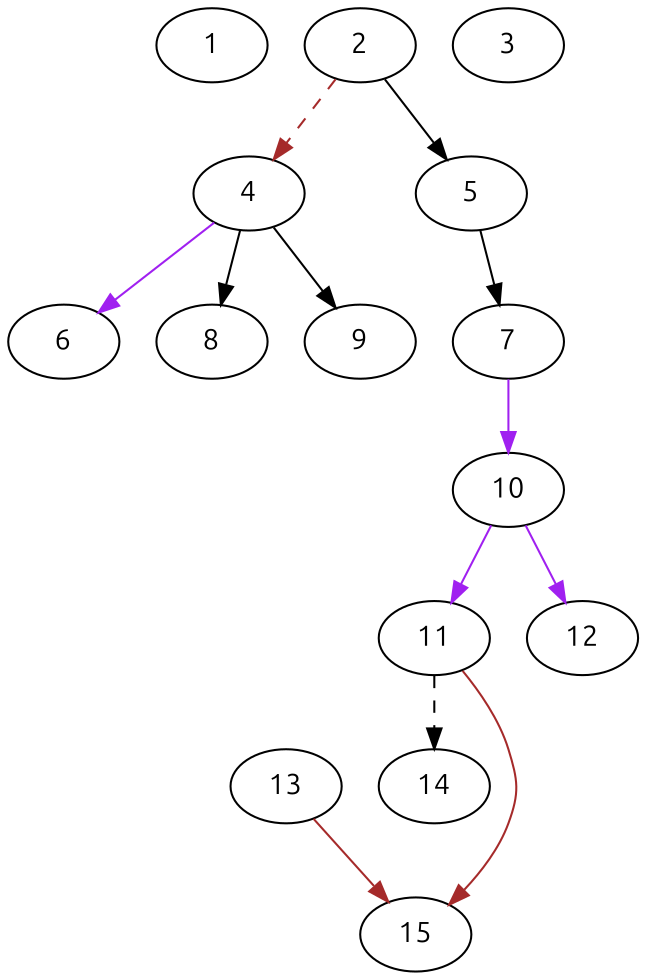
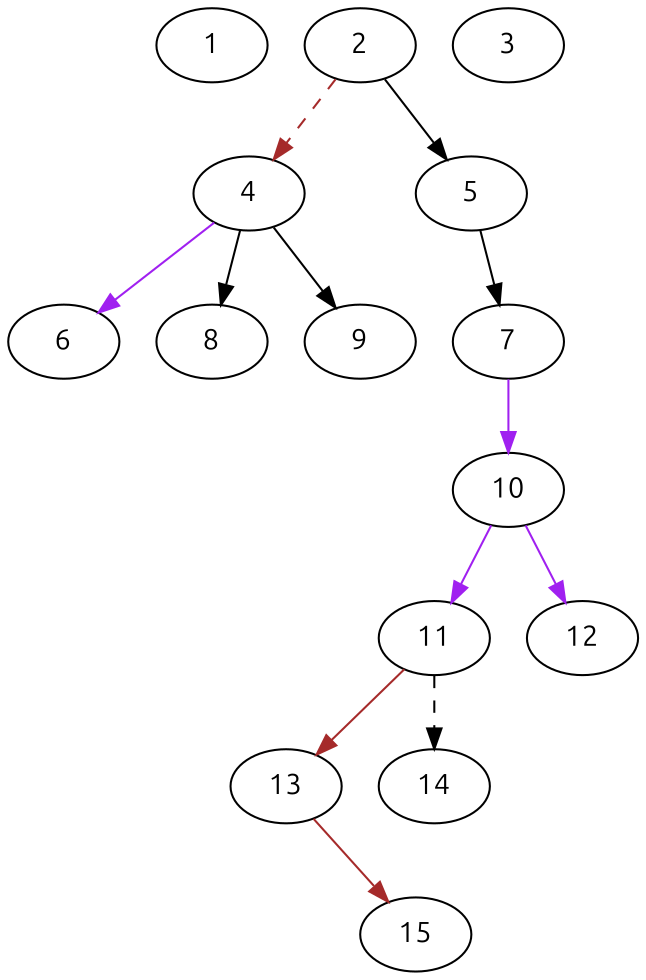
(516, 781) -> (368, 705)
